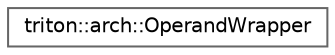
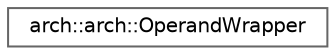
(168, 27) -> (168, 27)
